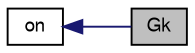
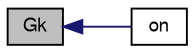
(107, 27) -> (107, 27)
